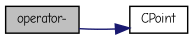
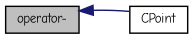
(97, 29) -> (111, 10)
